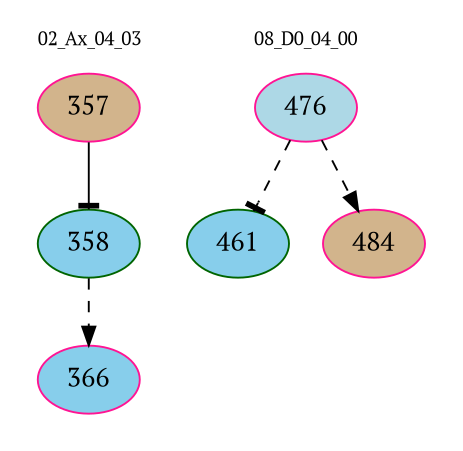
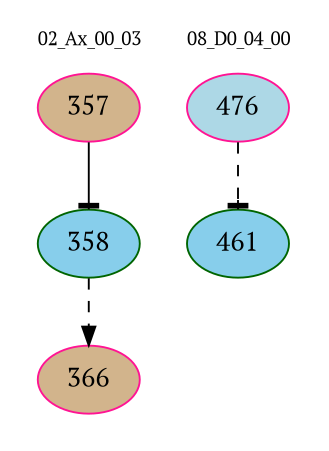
(90, 41) -> (90, 41)
(374, 244) -> none
(89, 380) -> (89, 380)
